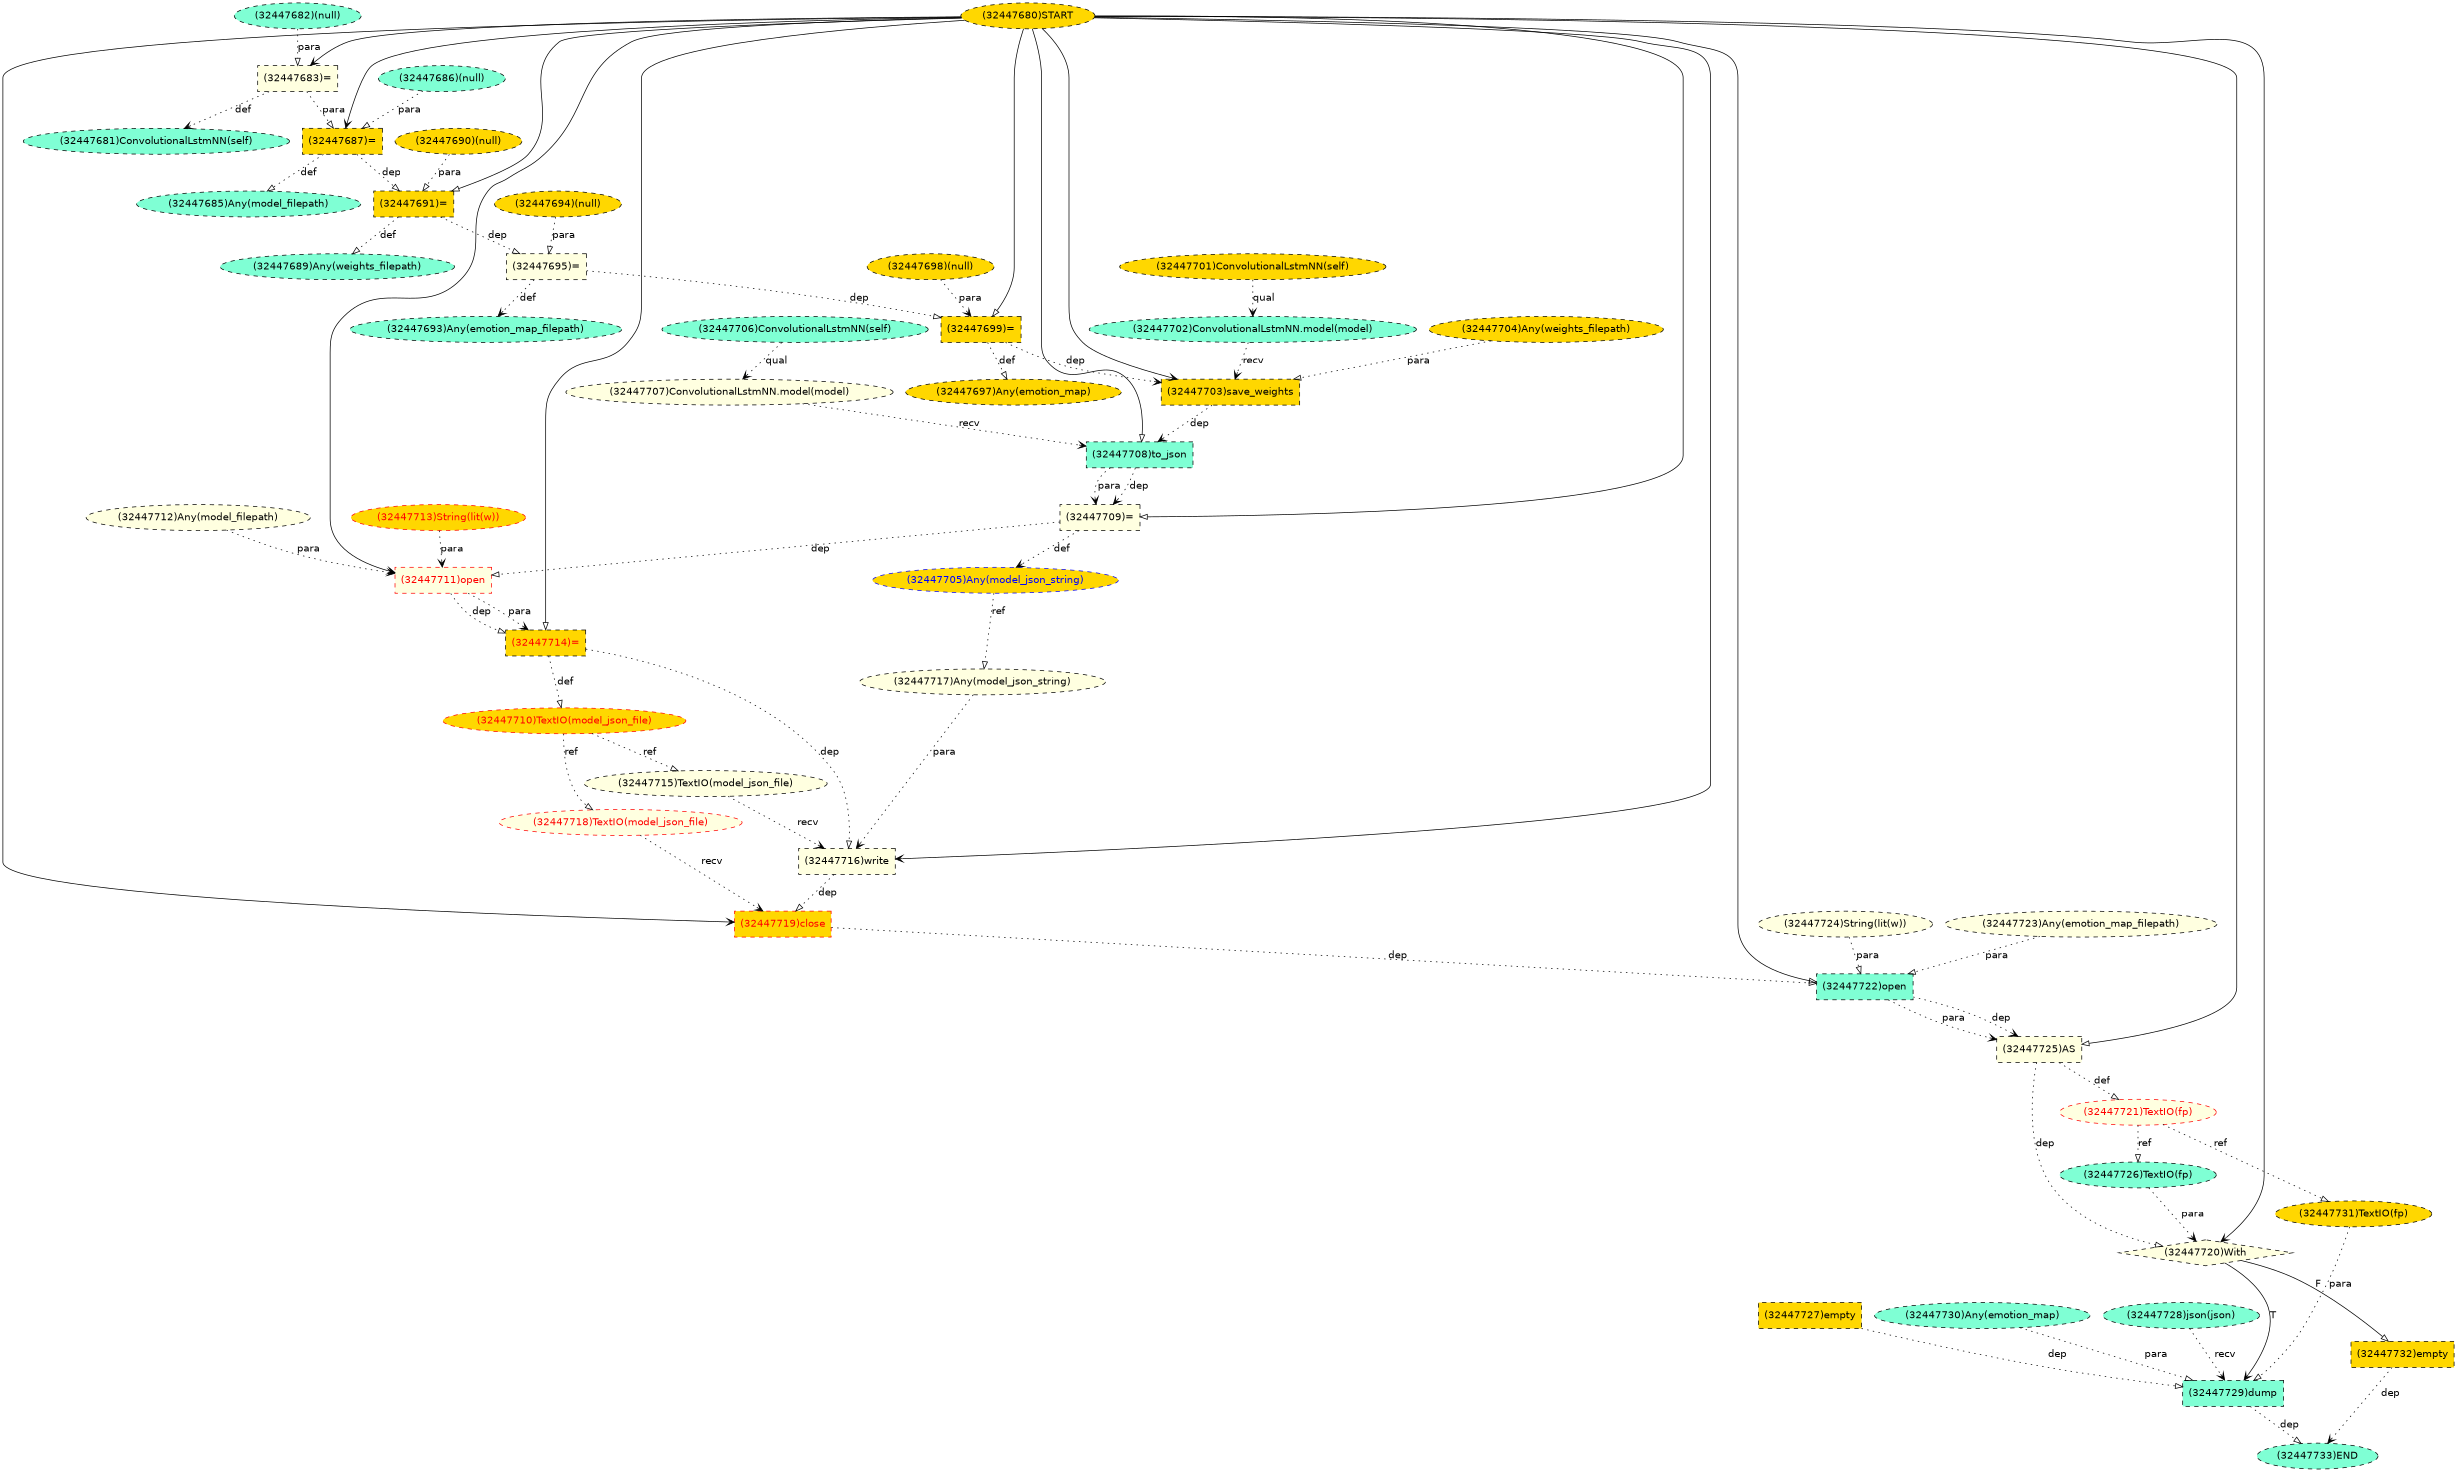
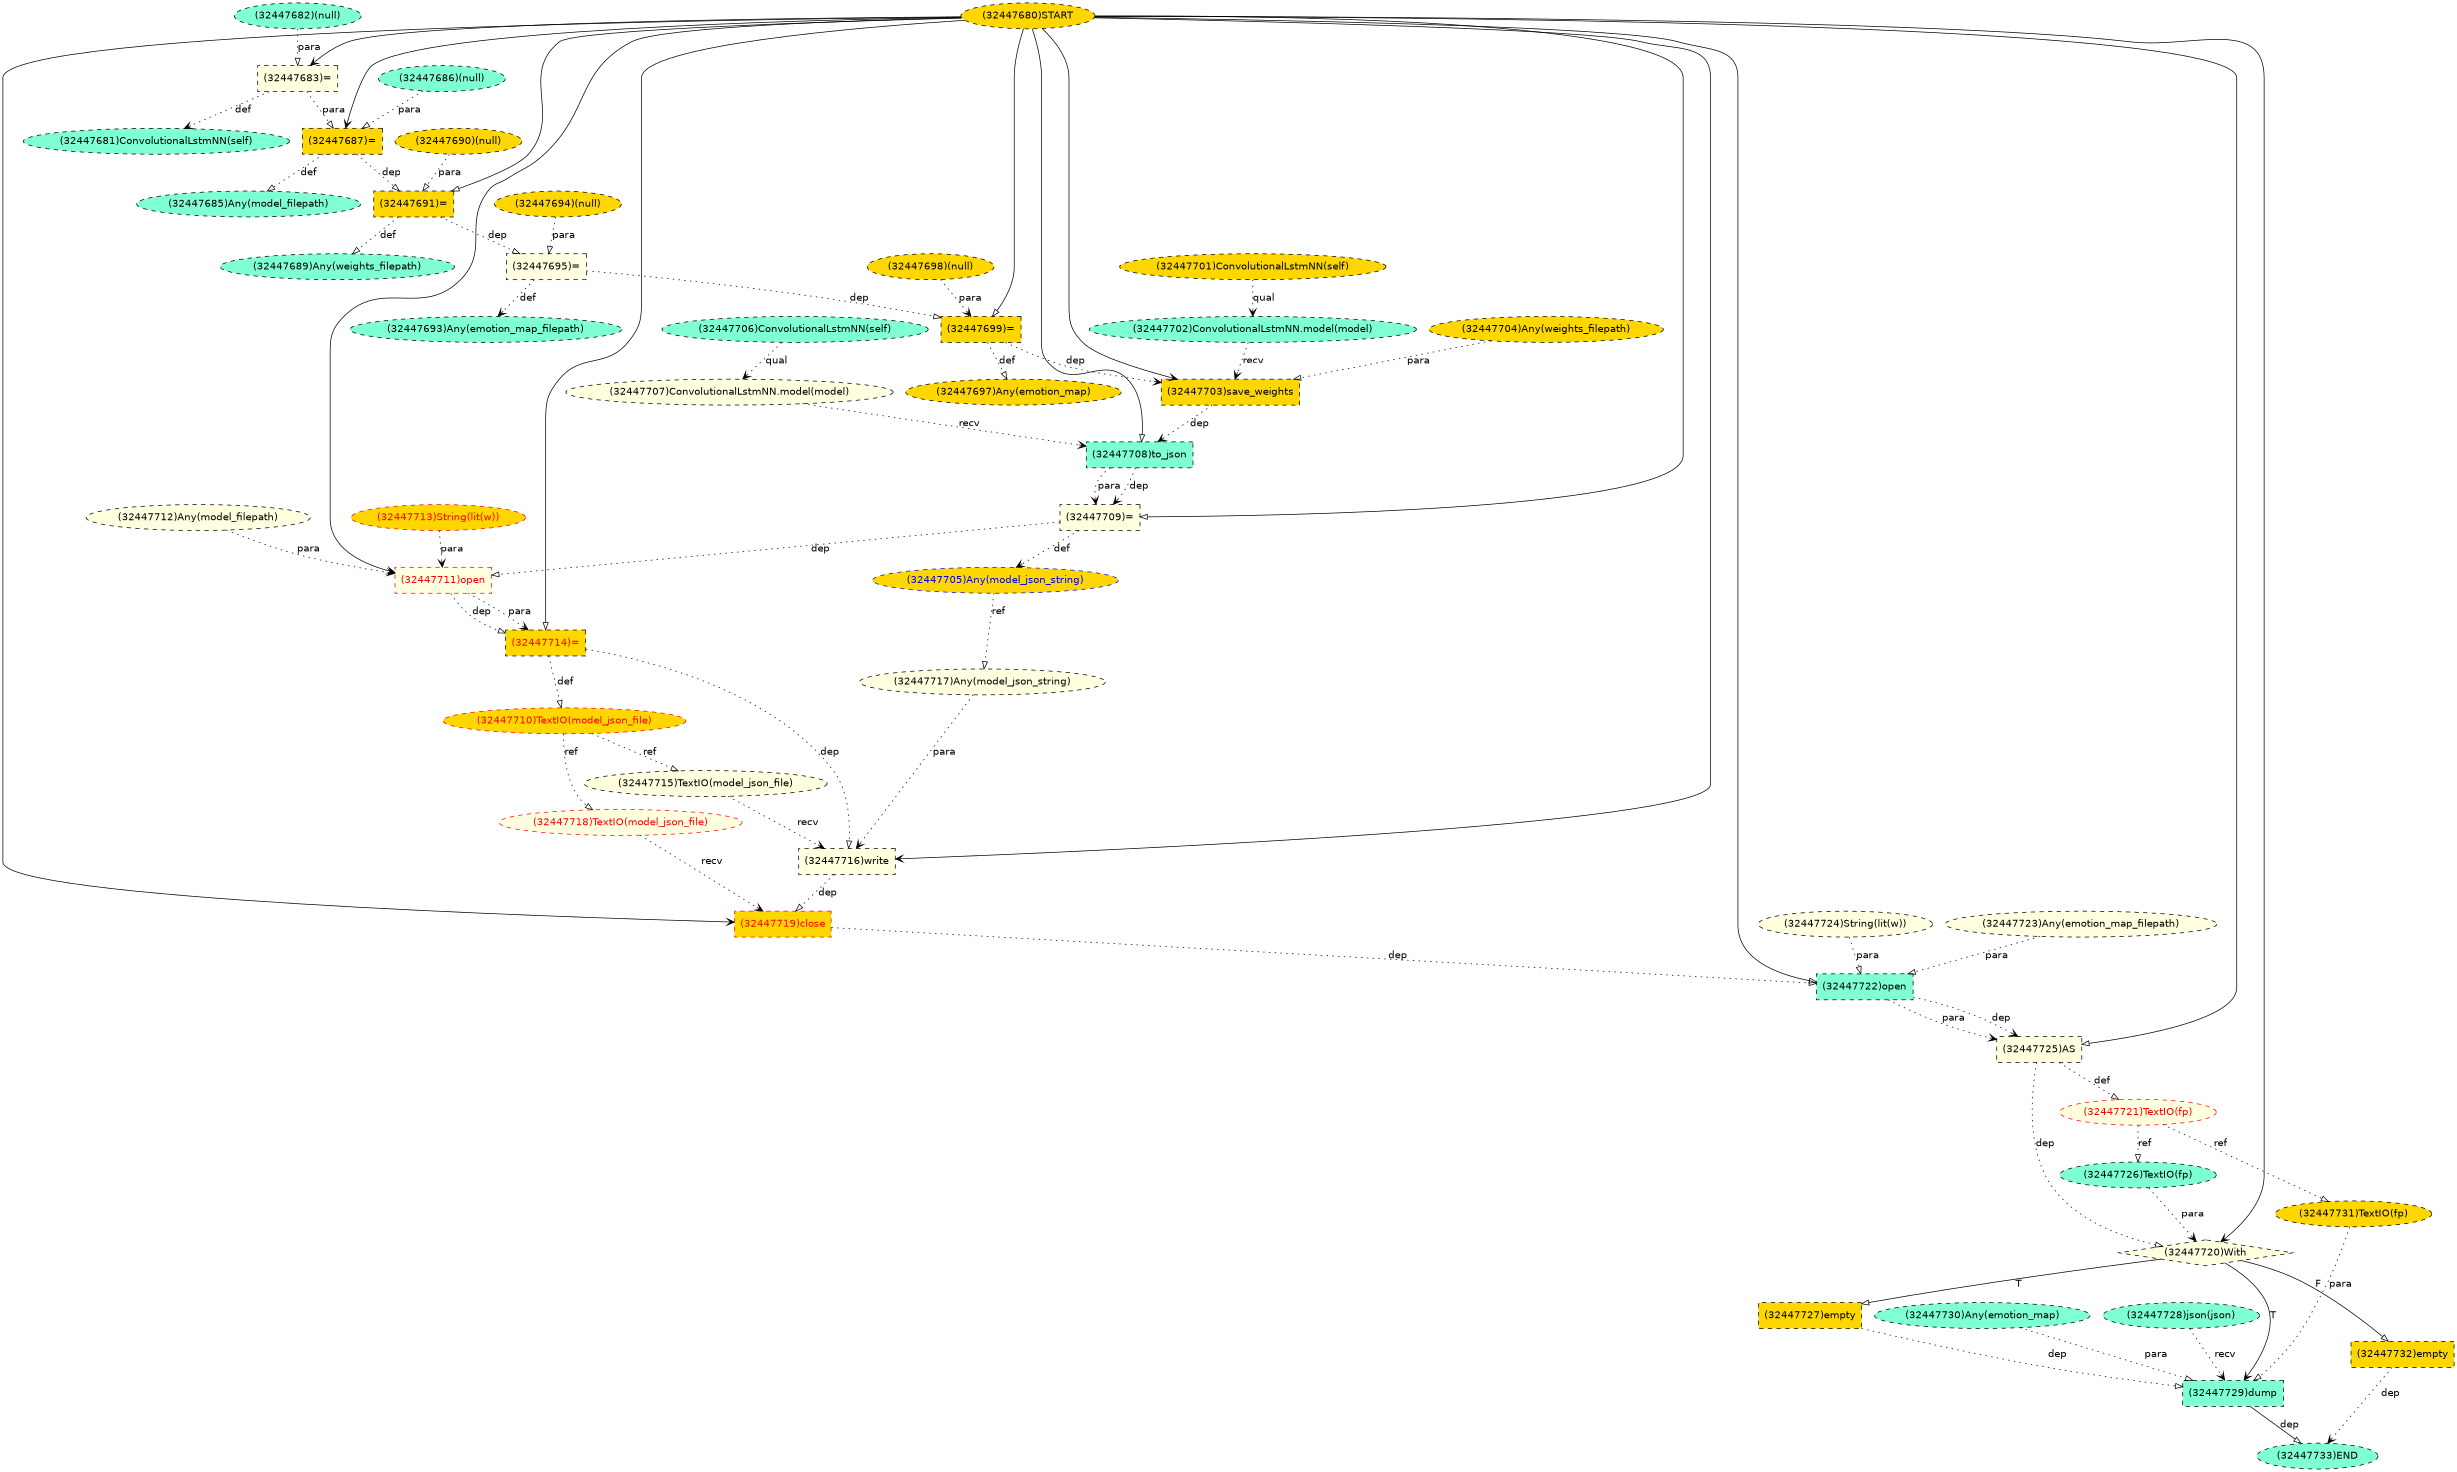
none -> (2015, 1279)
(2273, 1423) -> (2273, 1423)
